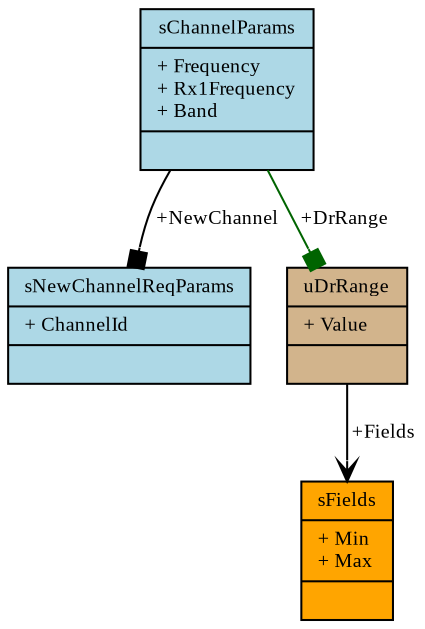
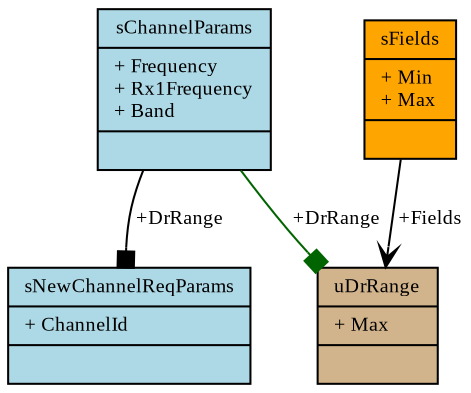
(216, 219) -> (178, 219)
(336, 325) -> (362, 325)
(347, 422) -> (395, 203)
